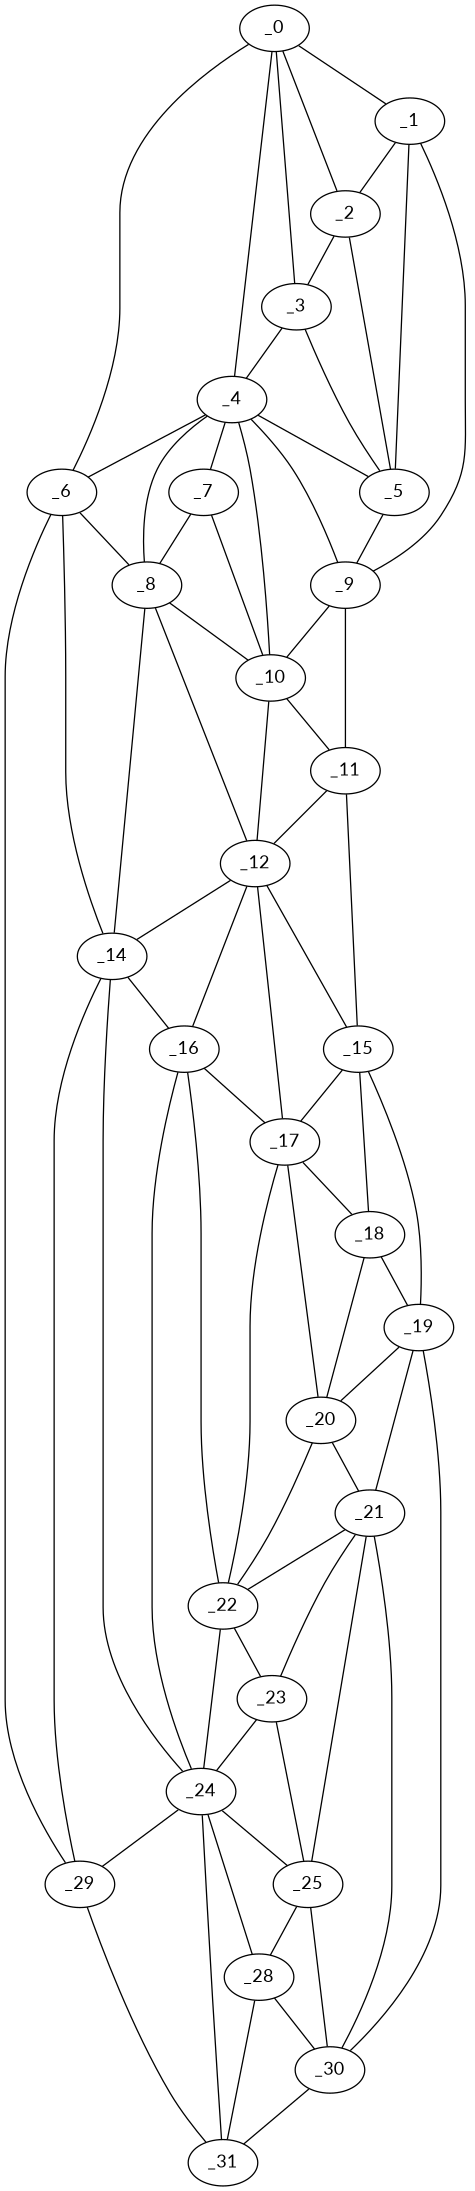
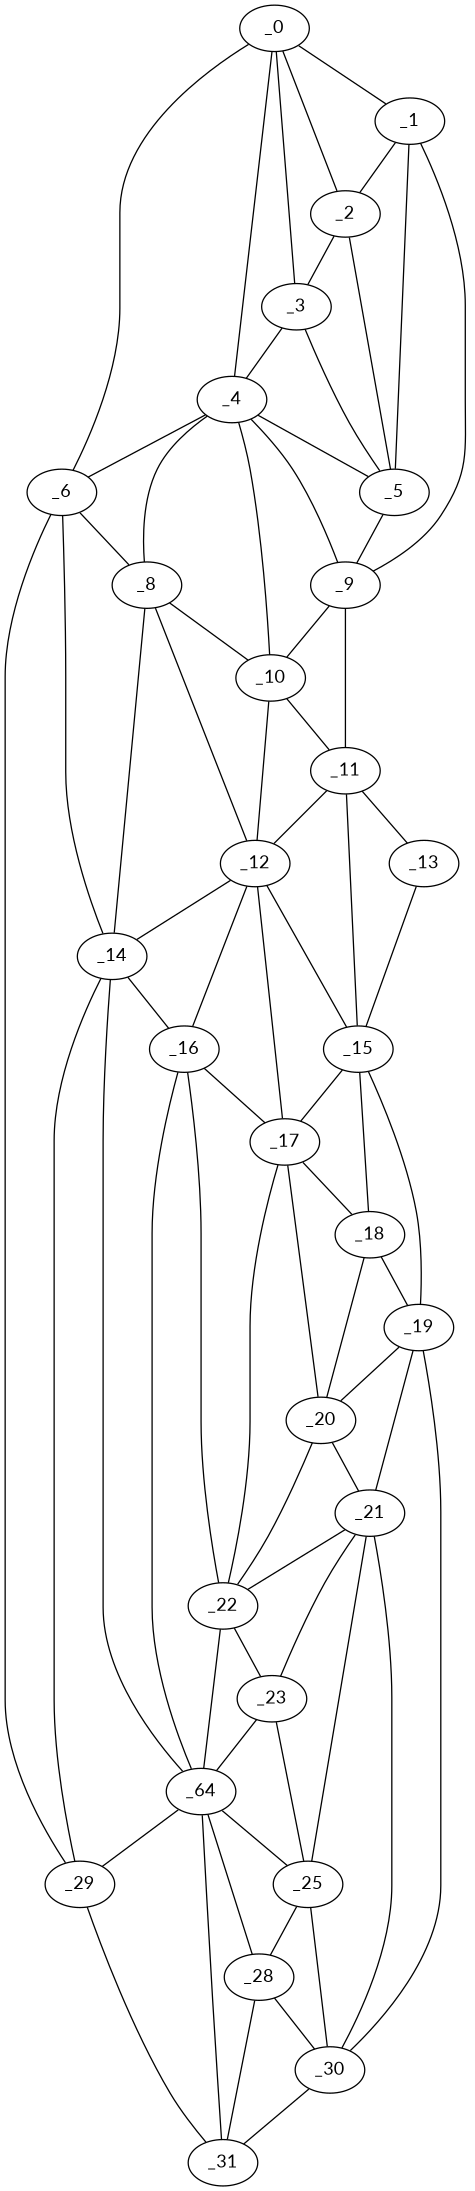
(204, 492) -> none
none -> (424, 864)
(201, 1792) -> (201, 1792)
